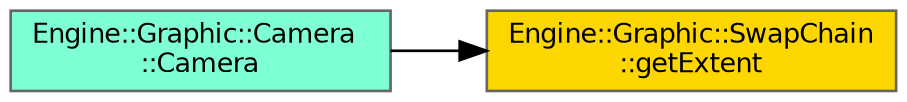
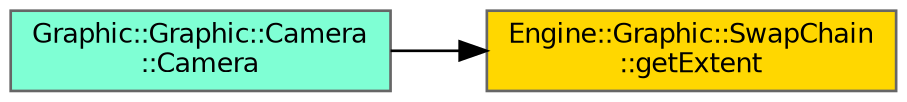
(201, 51) -> (201, 51)
